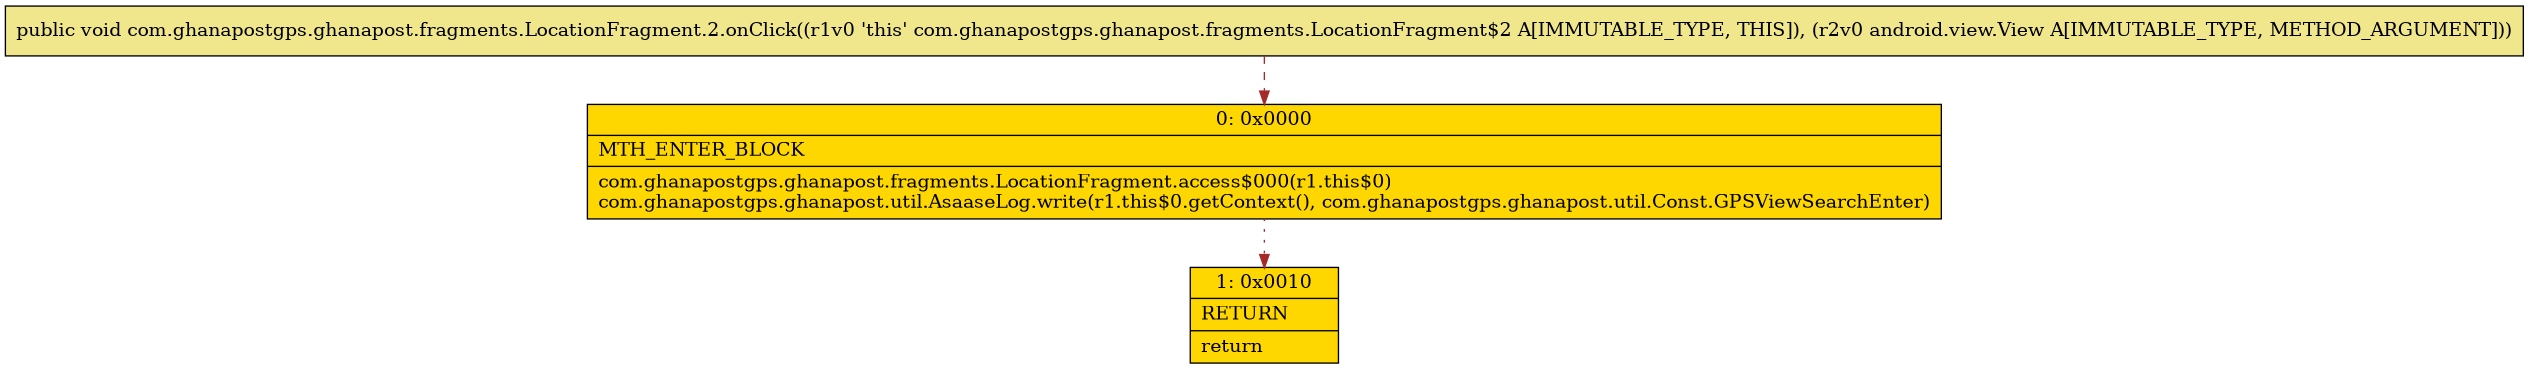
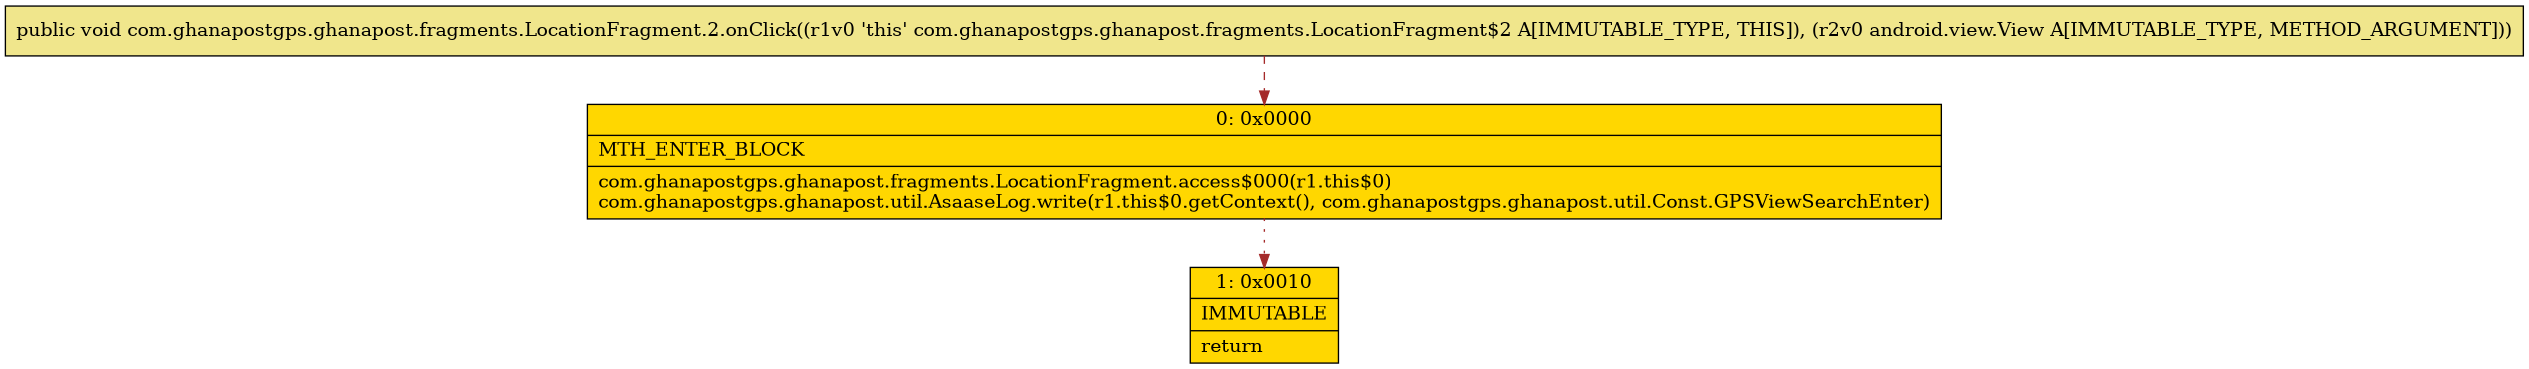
(1245, 314) -> (1264, 314)
